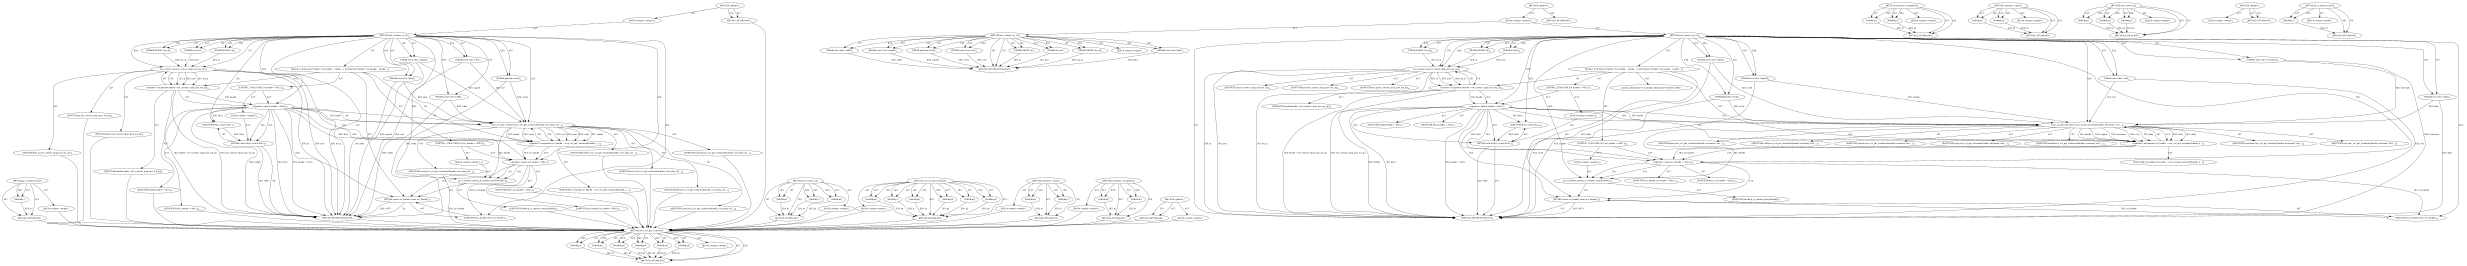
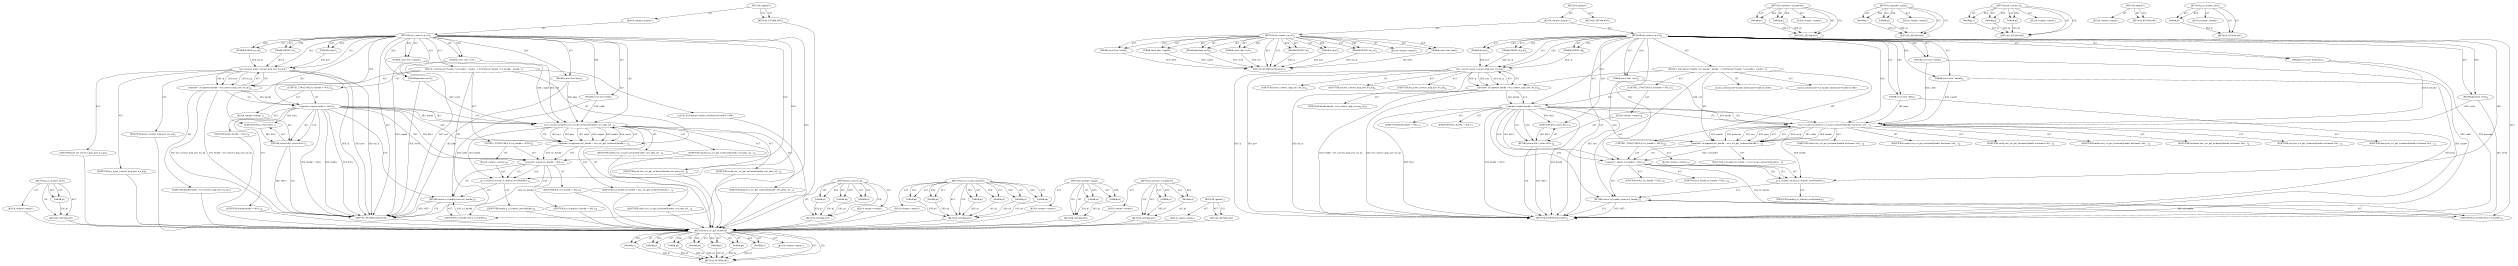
none -> (1744, 88)
none -> (706, 116)
none -> (760, 246)
